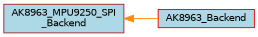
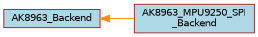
(146, 19) -> (122, 19)
